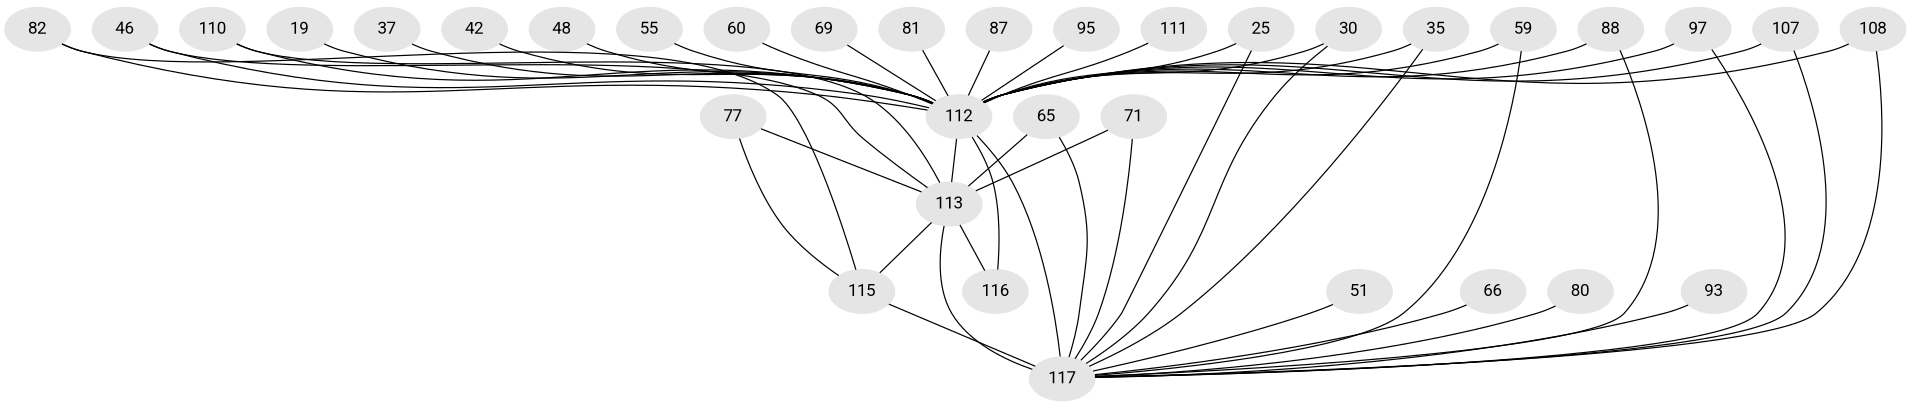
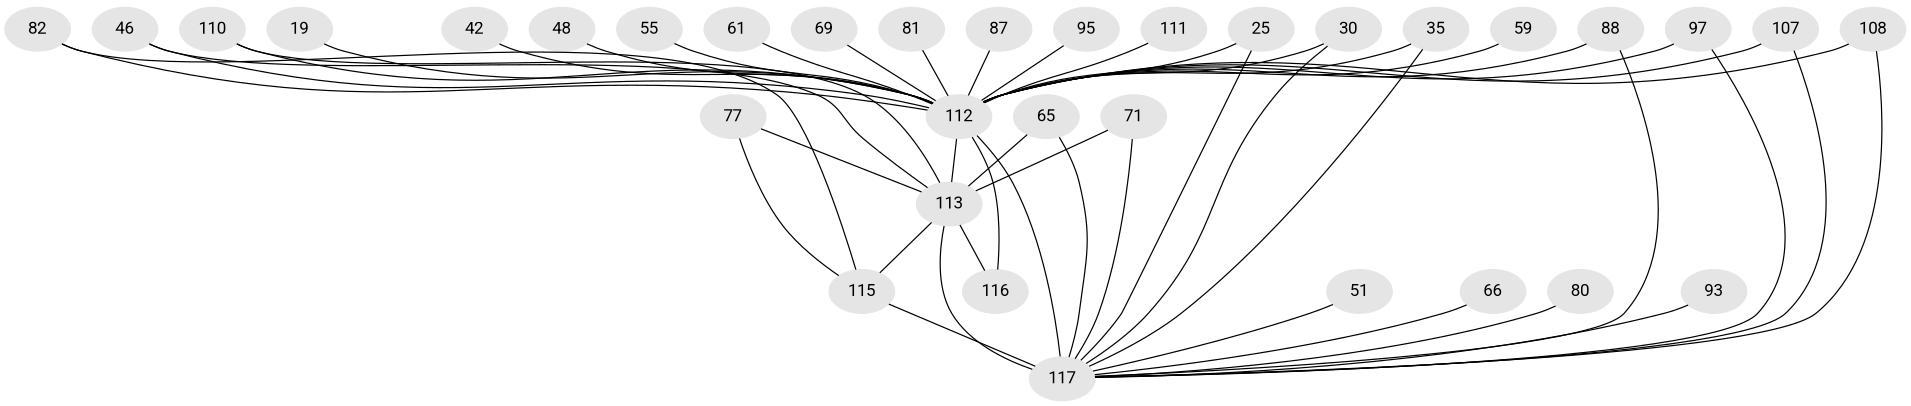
(387, 29) -> none
(737, 29) -> (737, 29)
(1393, 319) -> none
